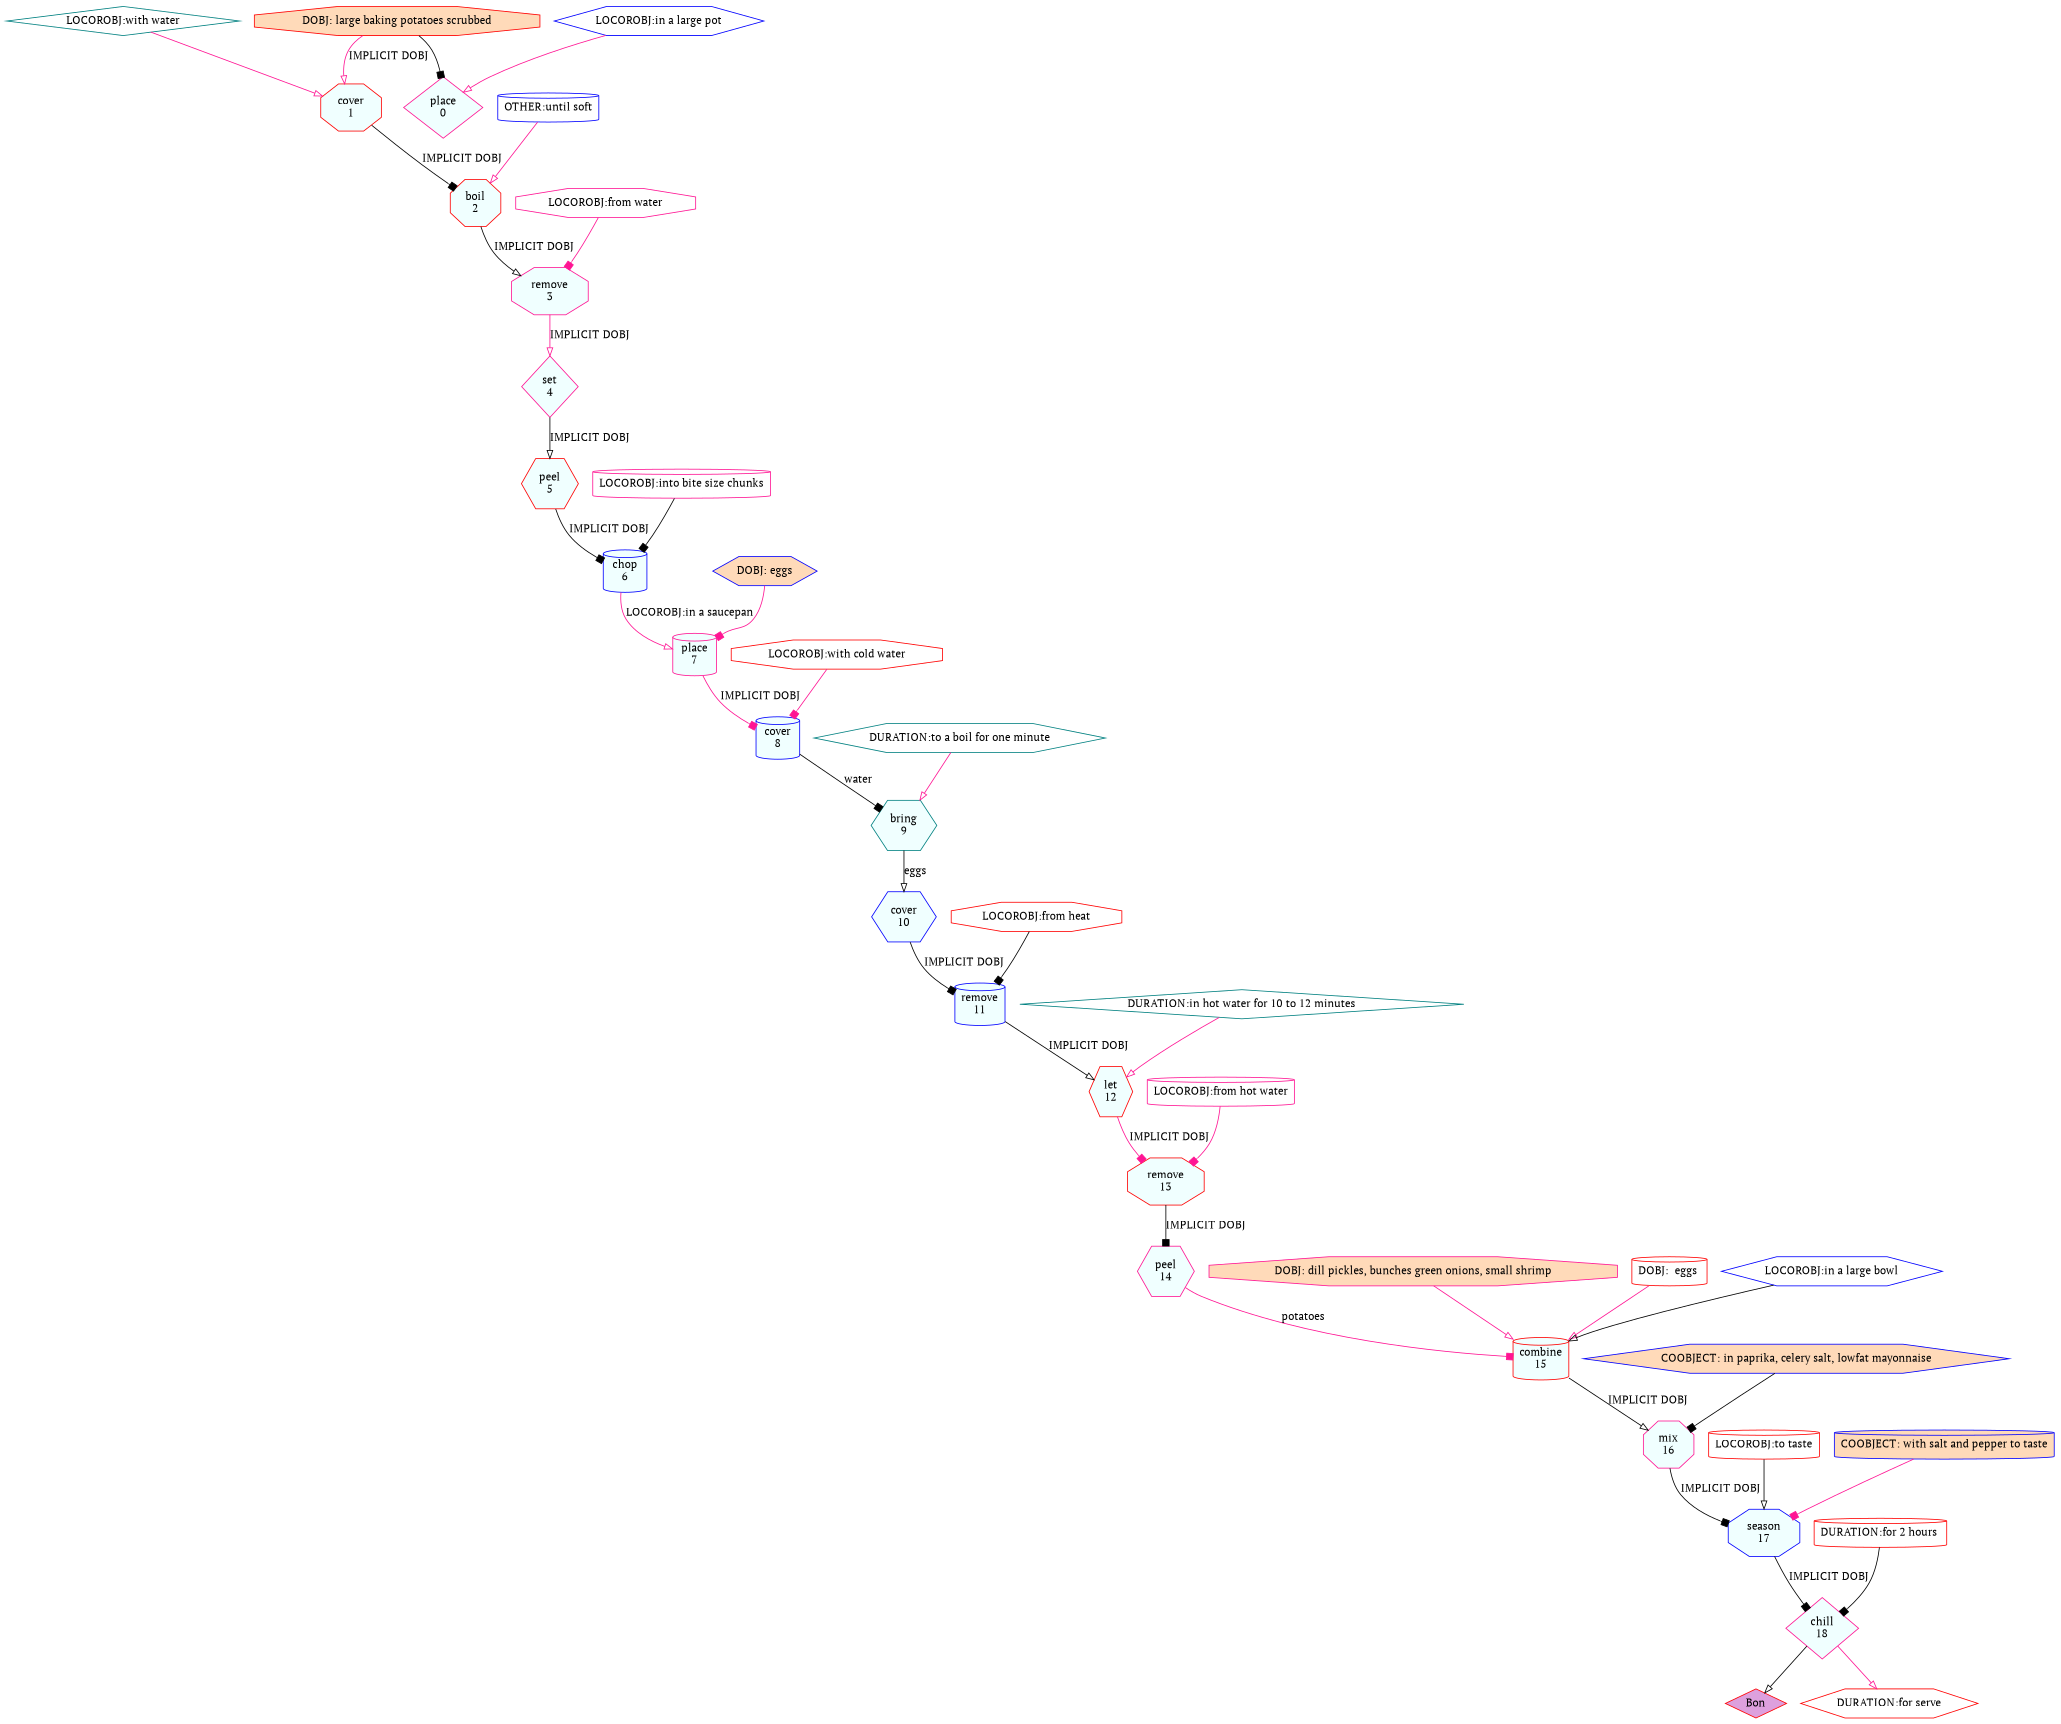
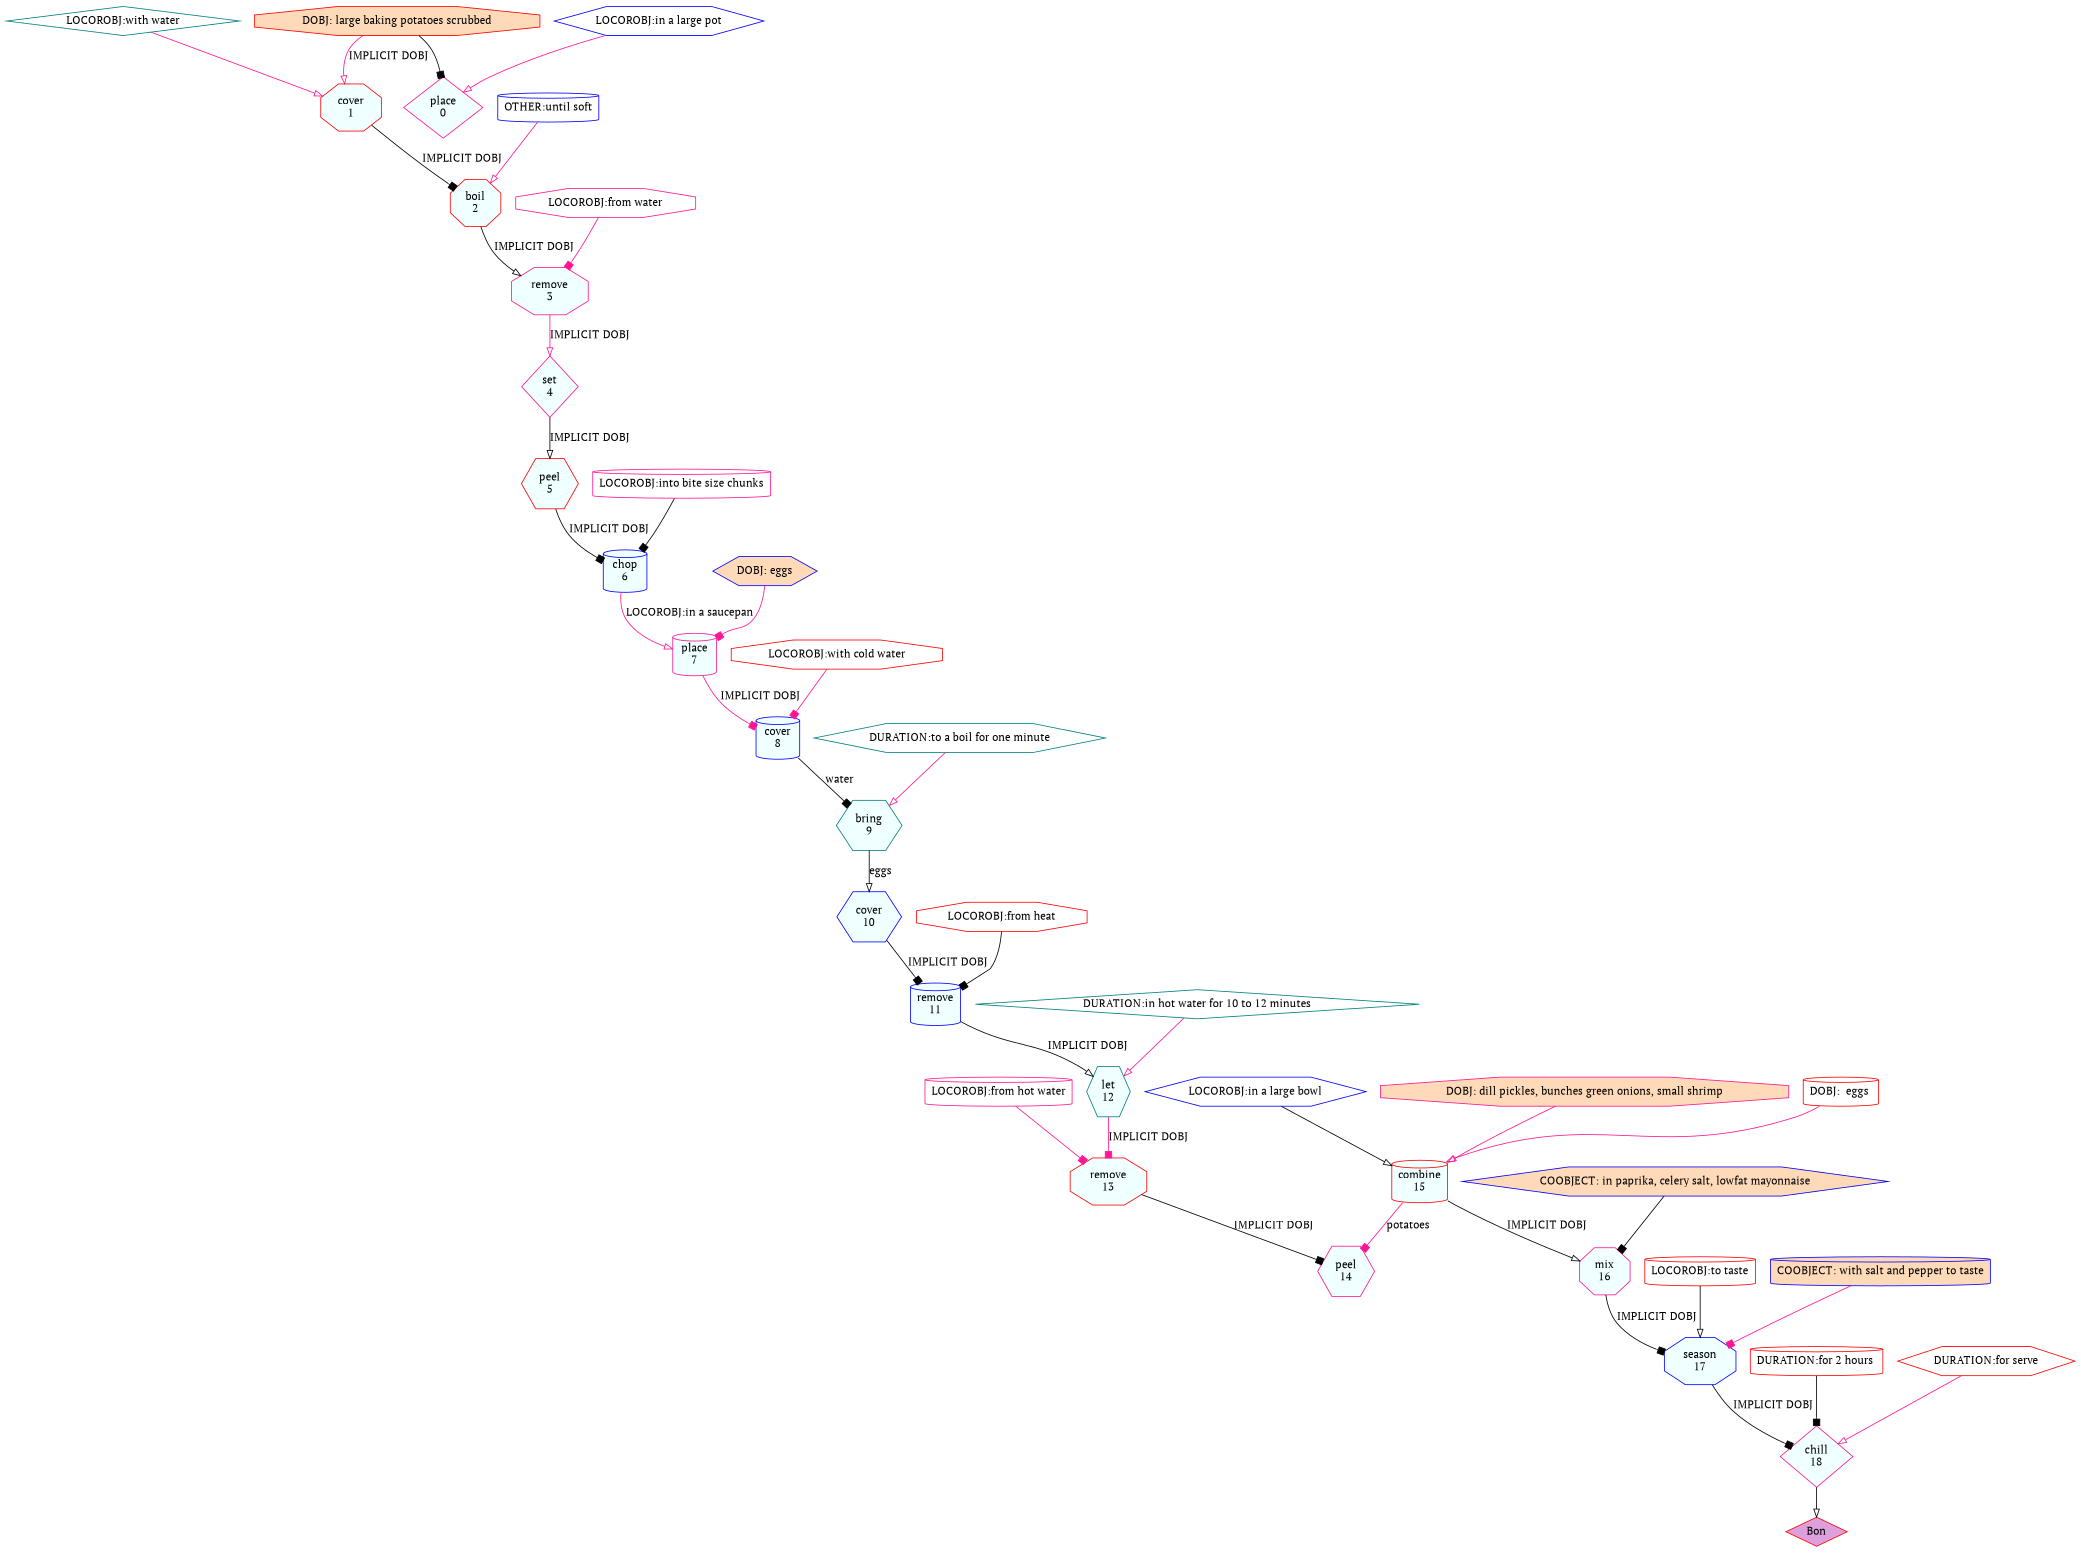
(1111, 1092) -> (1108, 1092)
(1342, 1336) -> (1385, 1223)
(1855, 1665) -> (1903, 1408)
